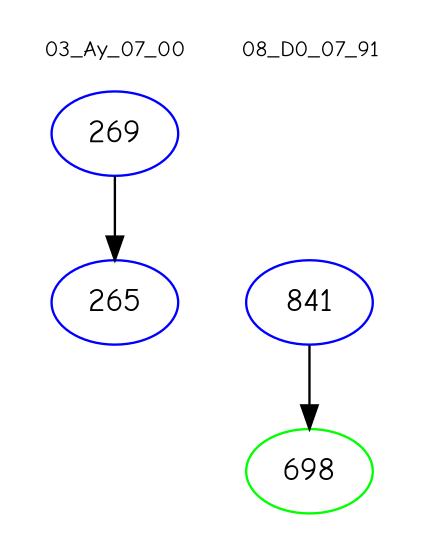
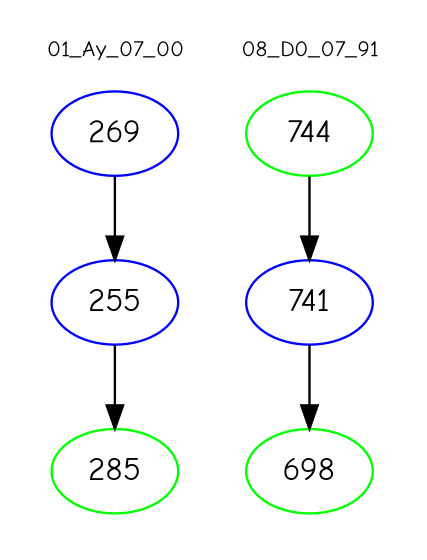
(116, 50) -> (116, 50)
none -> (309, 134)
(115, 302) -> (115, 302)
(309, 302) -> (309, 302)
none -> (115, 471)
